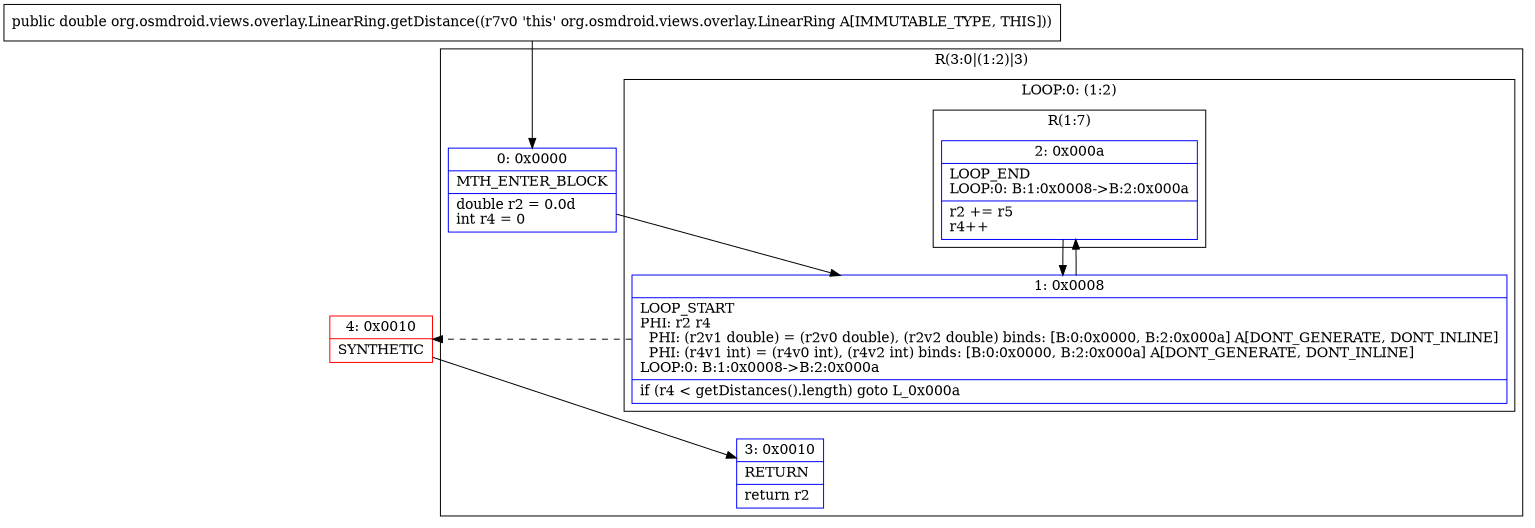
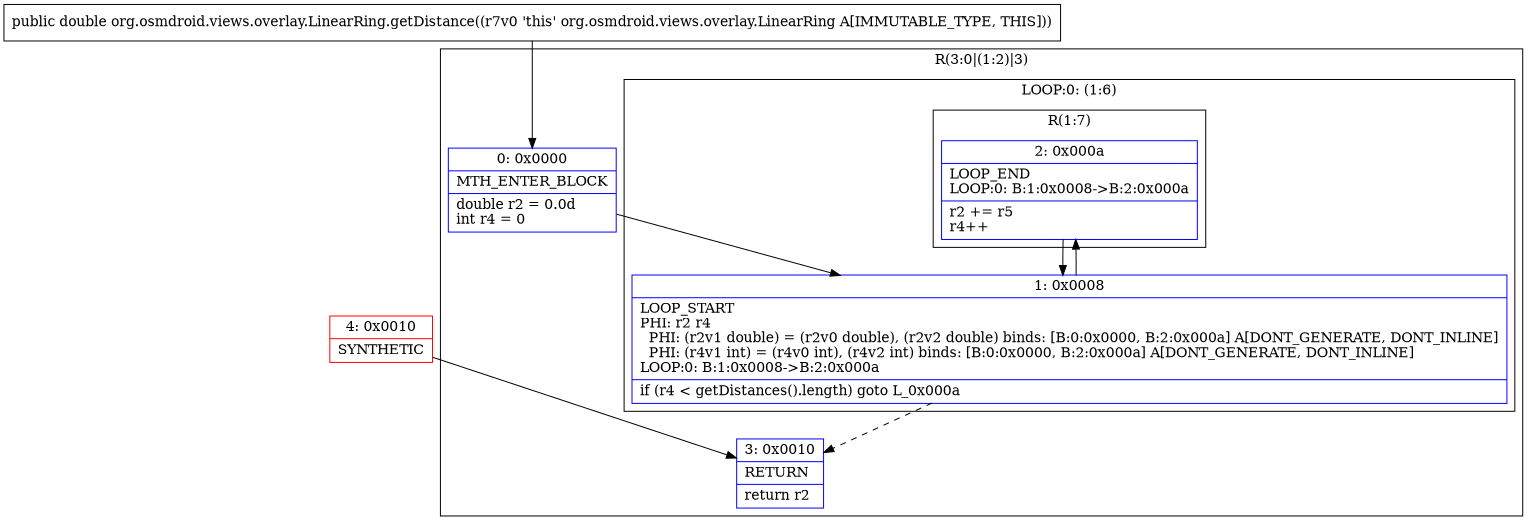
(1069, 91) -> (1069, 91)
(537, 339) -> (882, 426)
